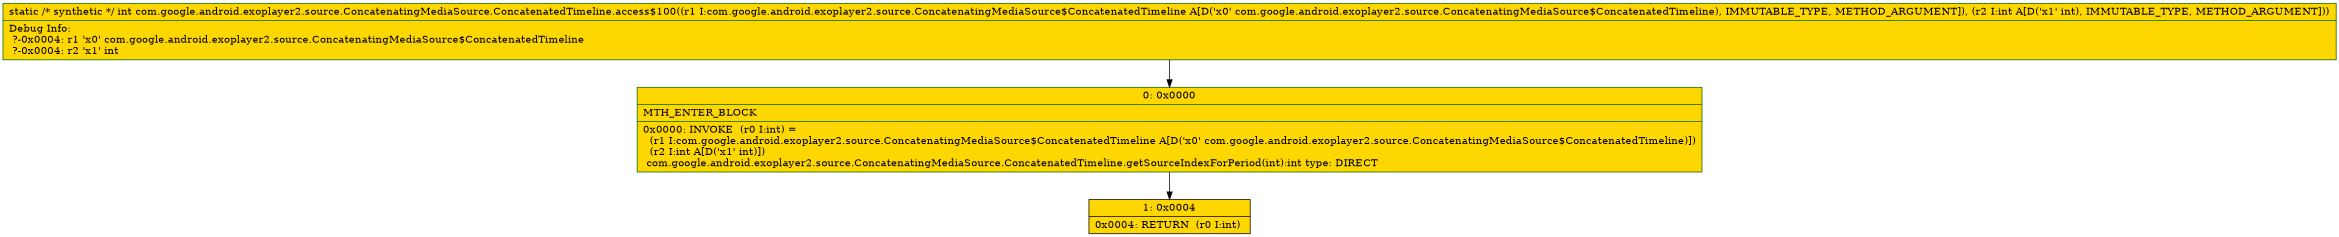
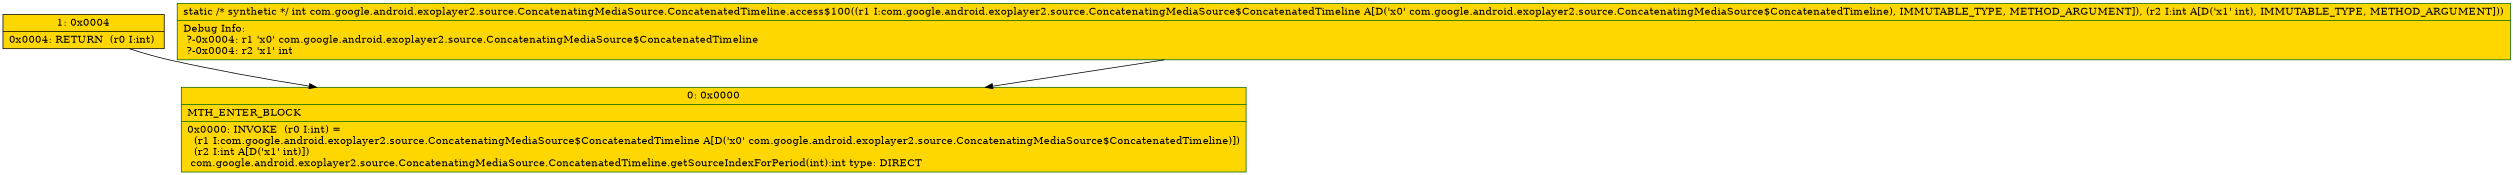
(1170, 182) -> (219, 70)
